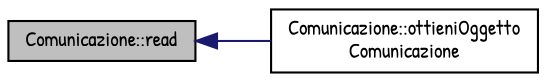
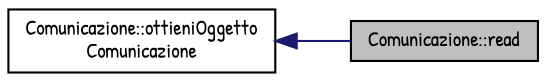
(244, 41) -> (324, 41)
